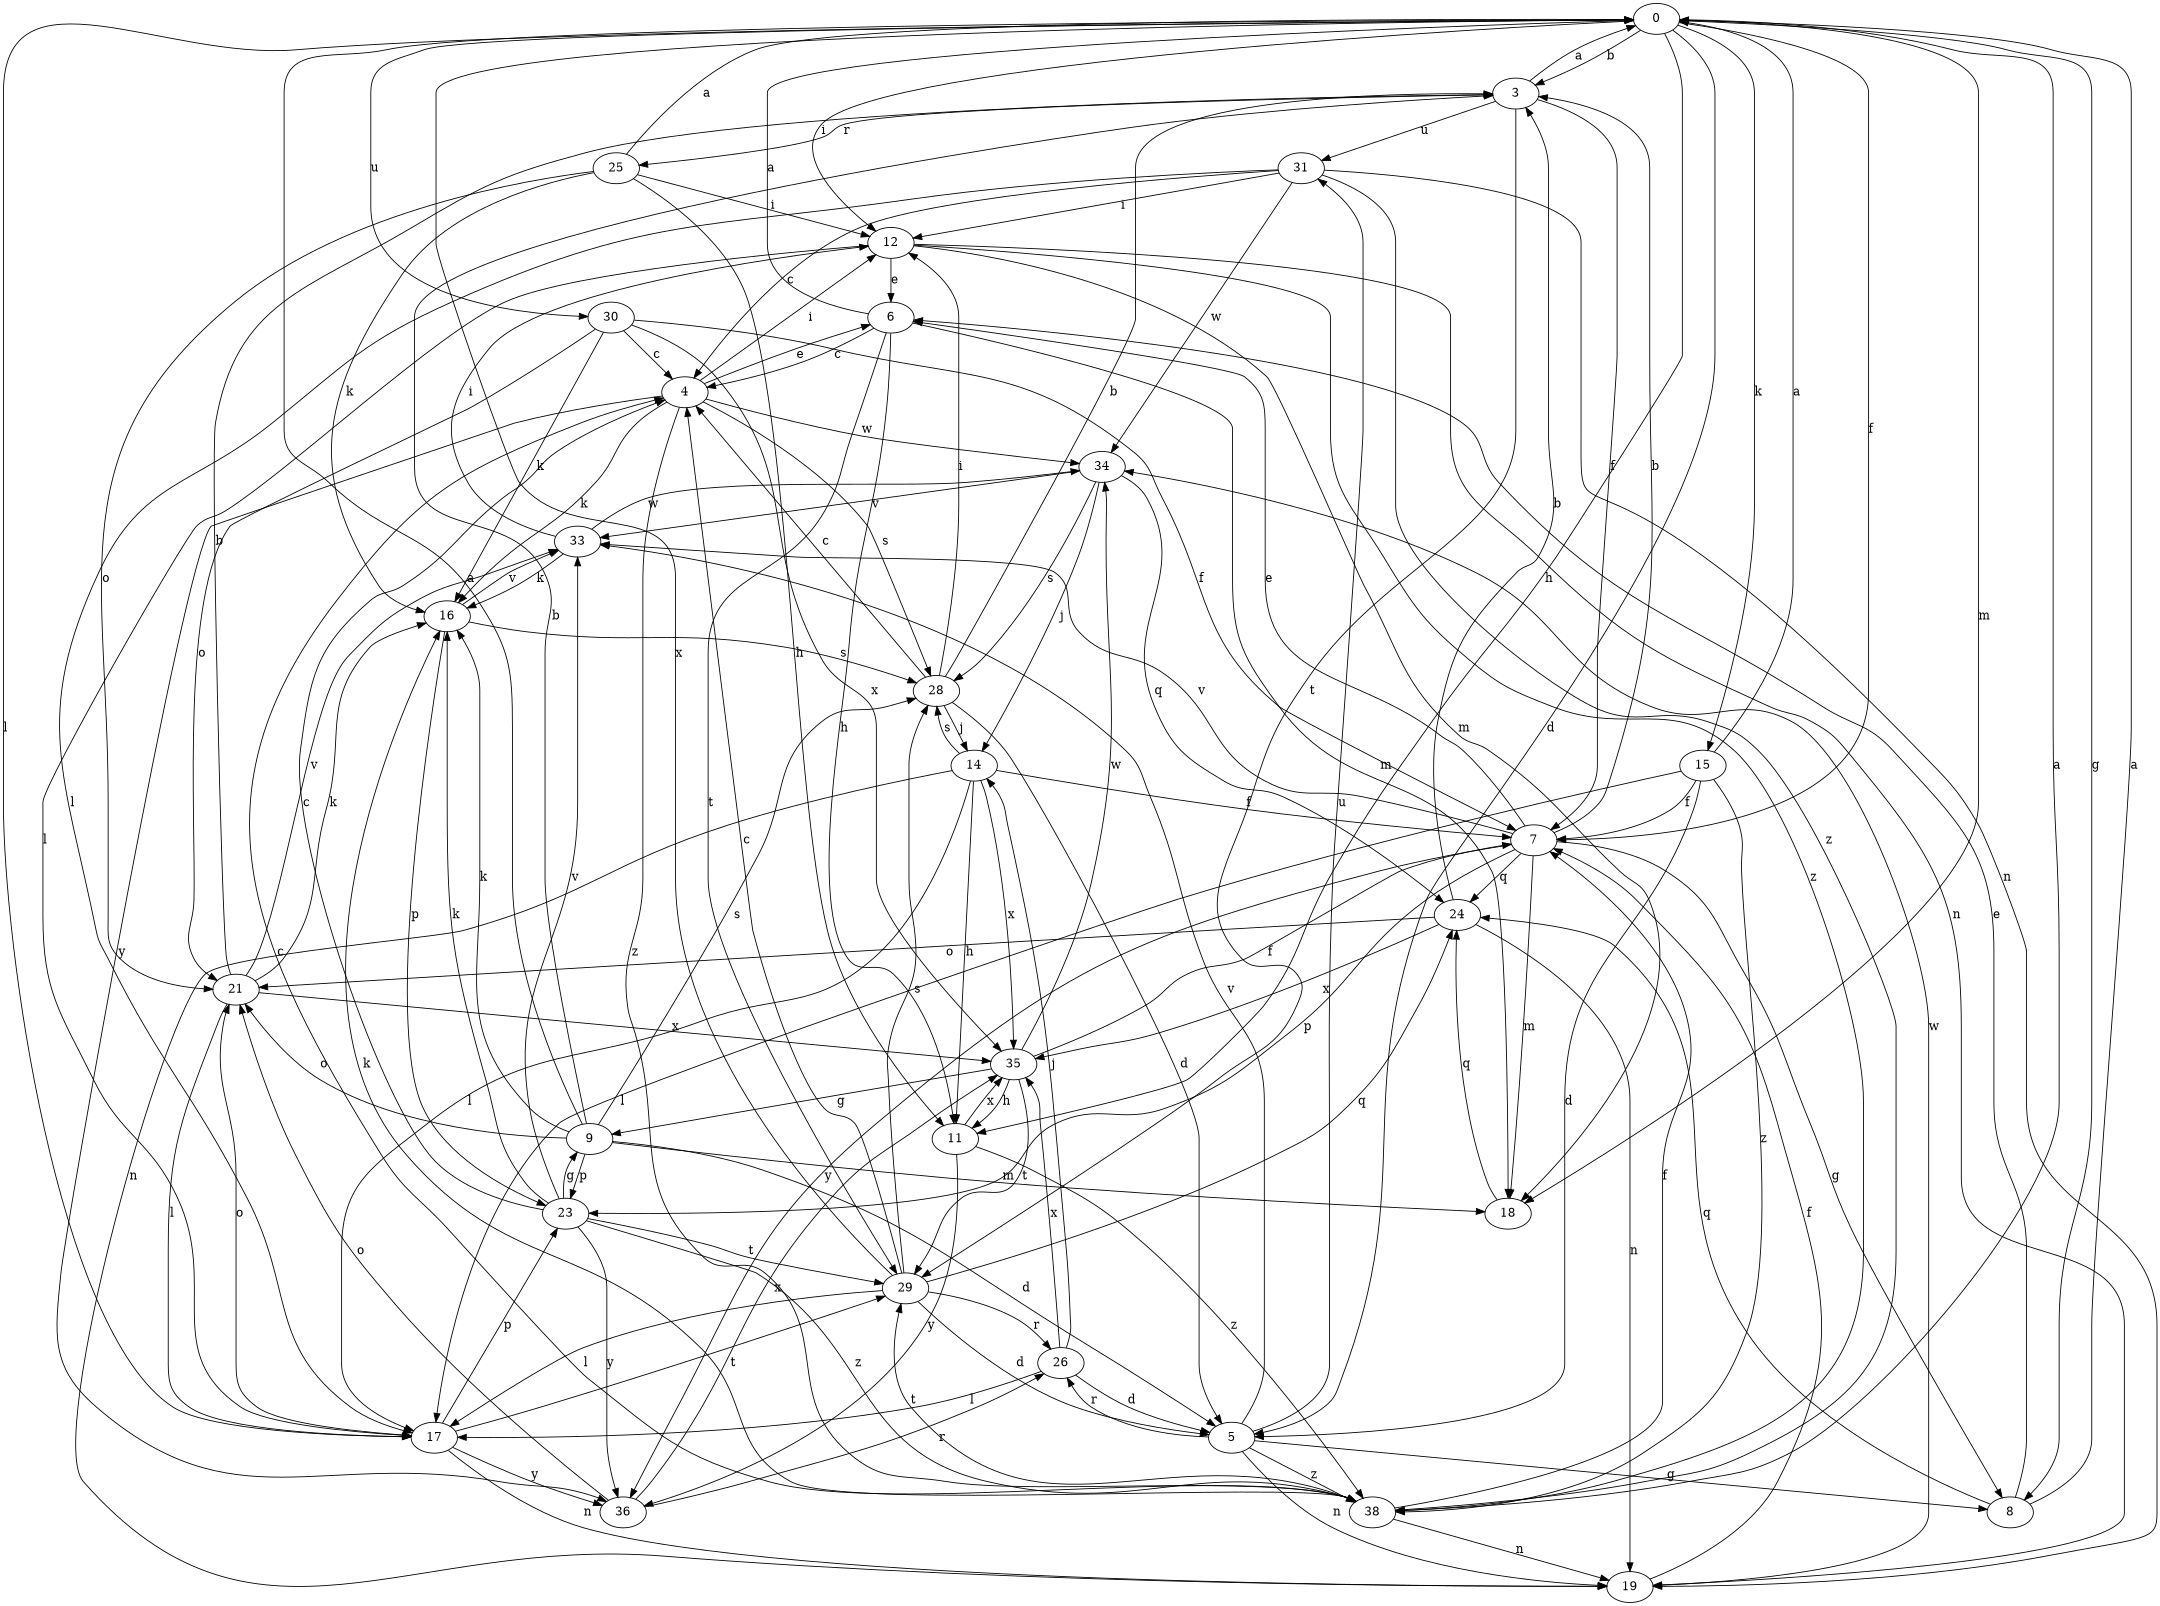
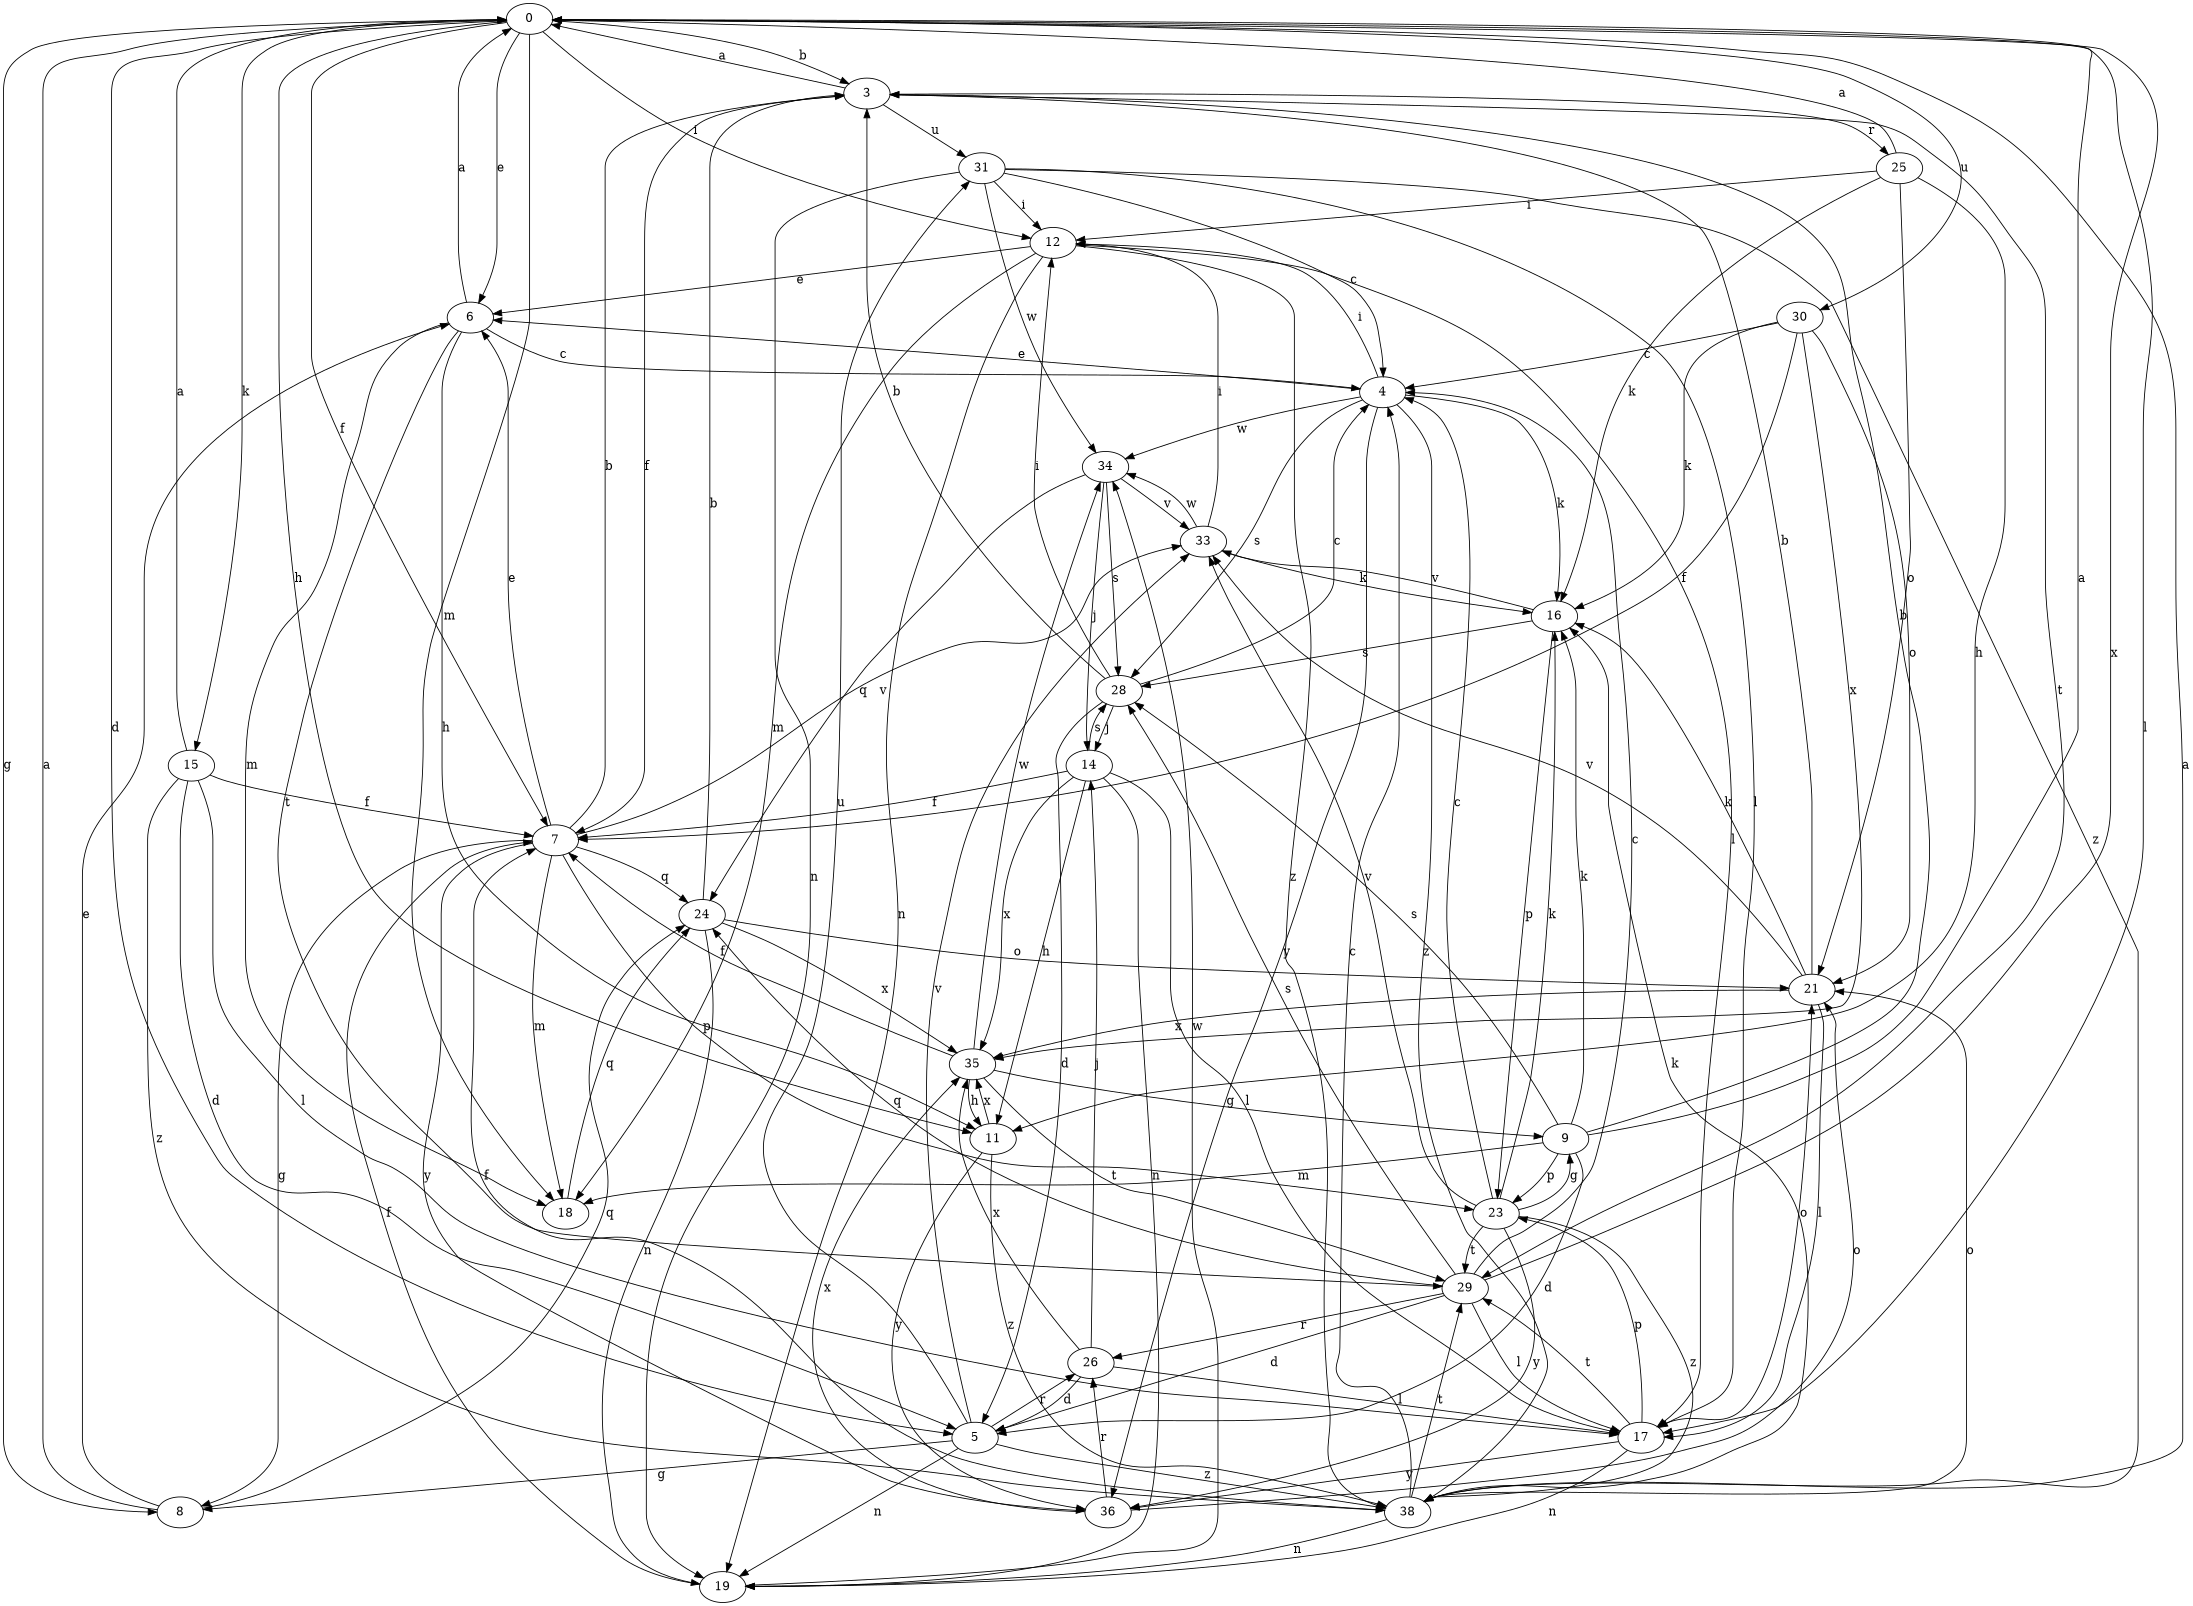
none -> (497, 163)
(392, 1111) -> (1963, 1458)
